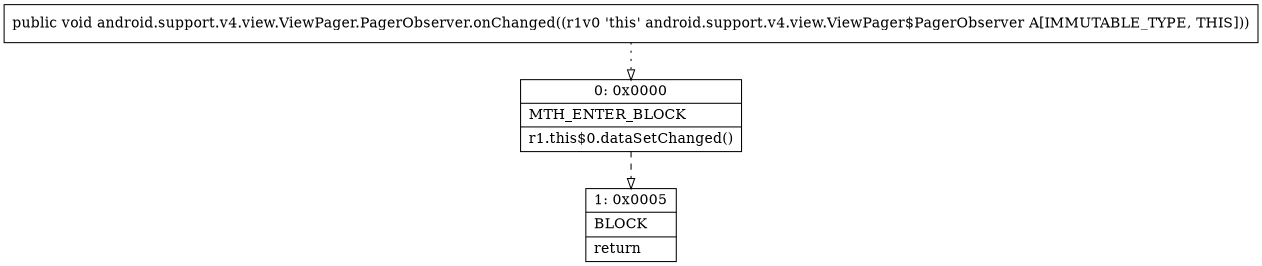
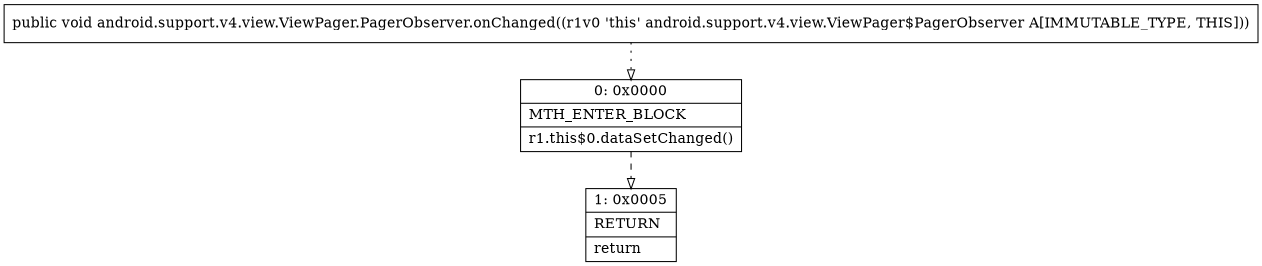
(621, 224) -> (627, 224)
